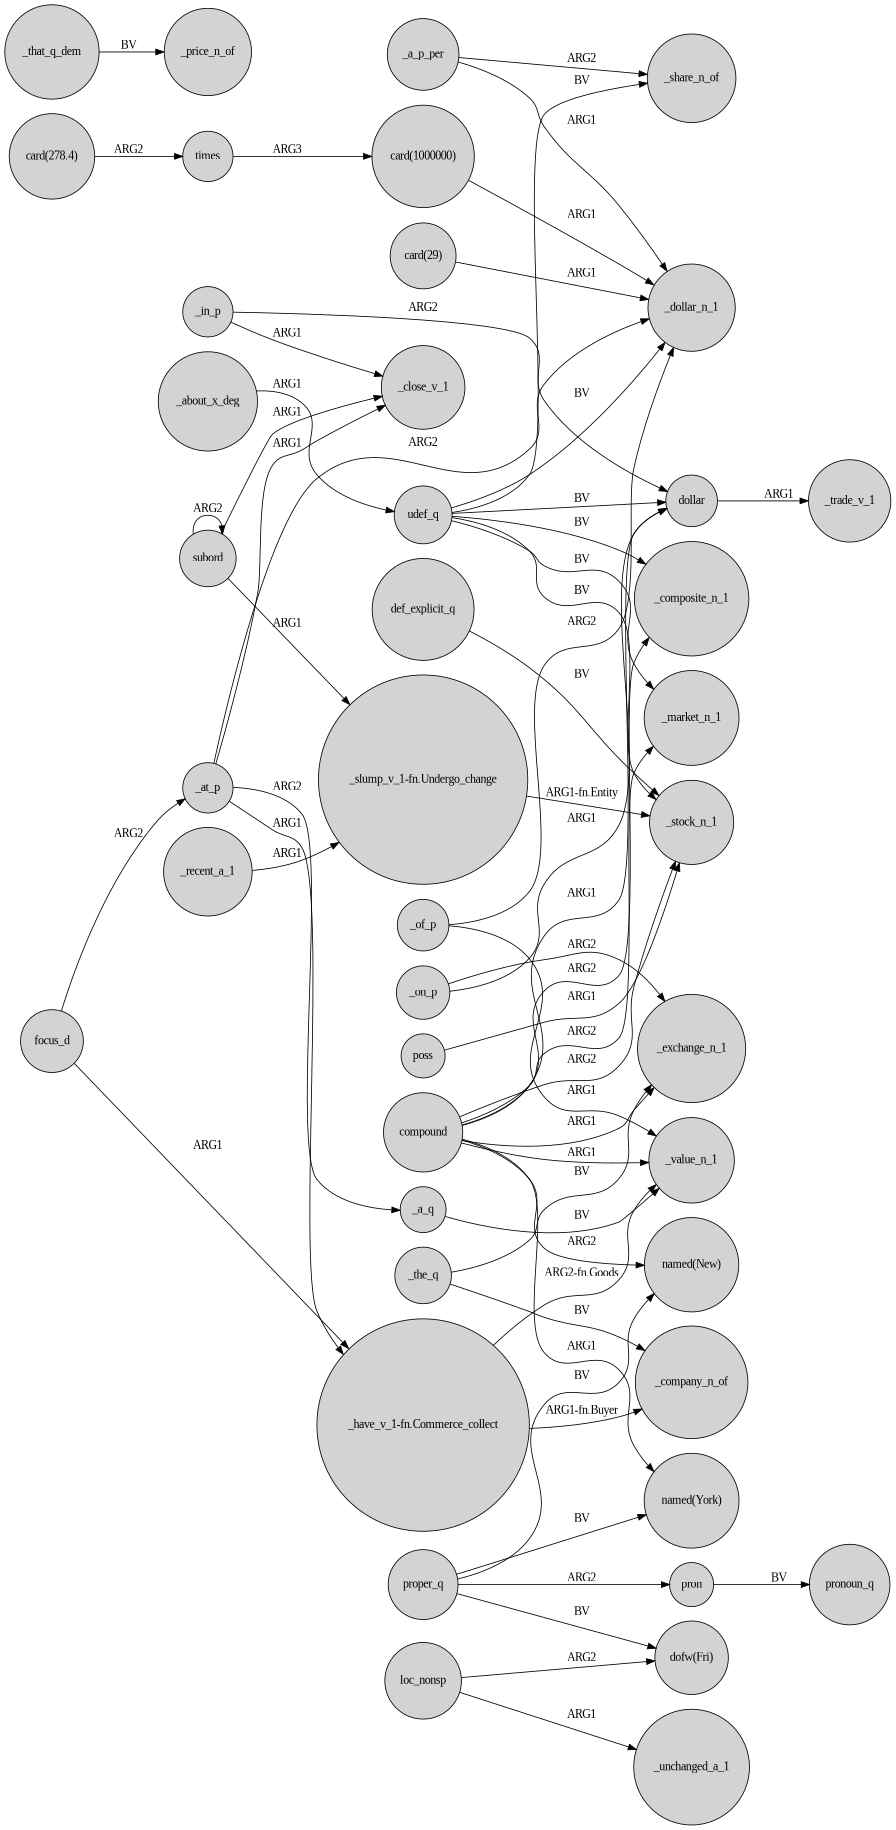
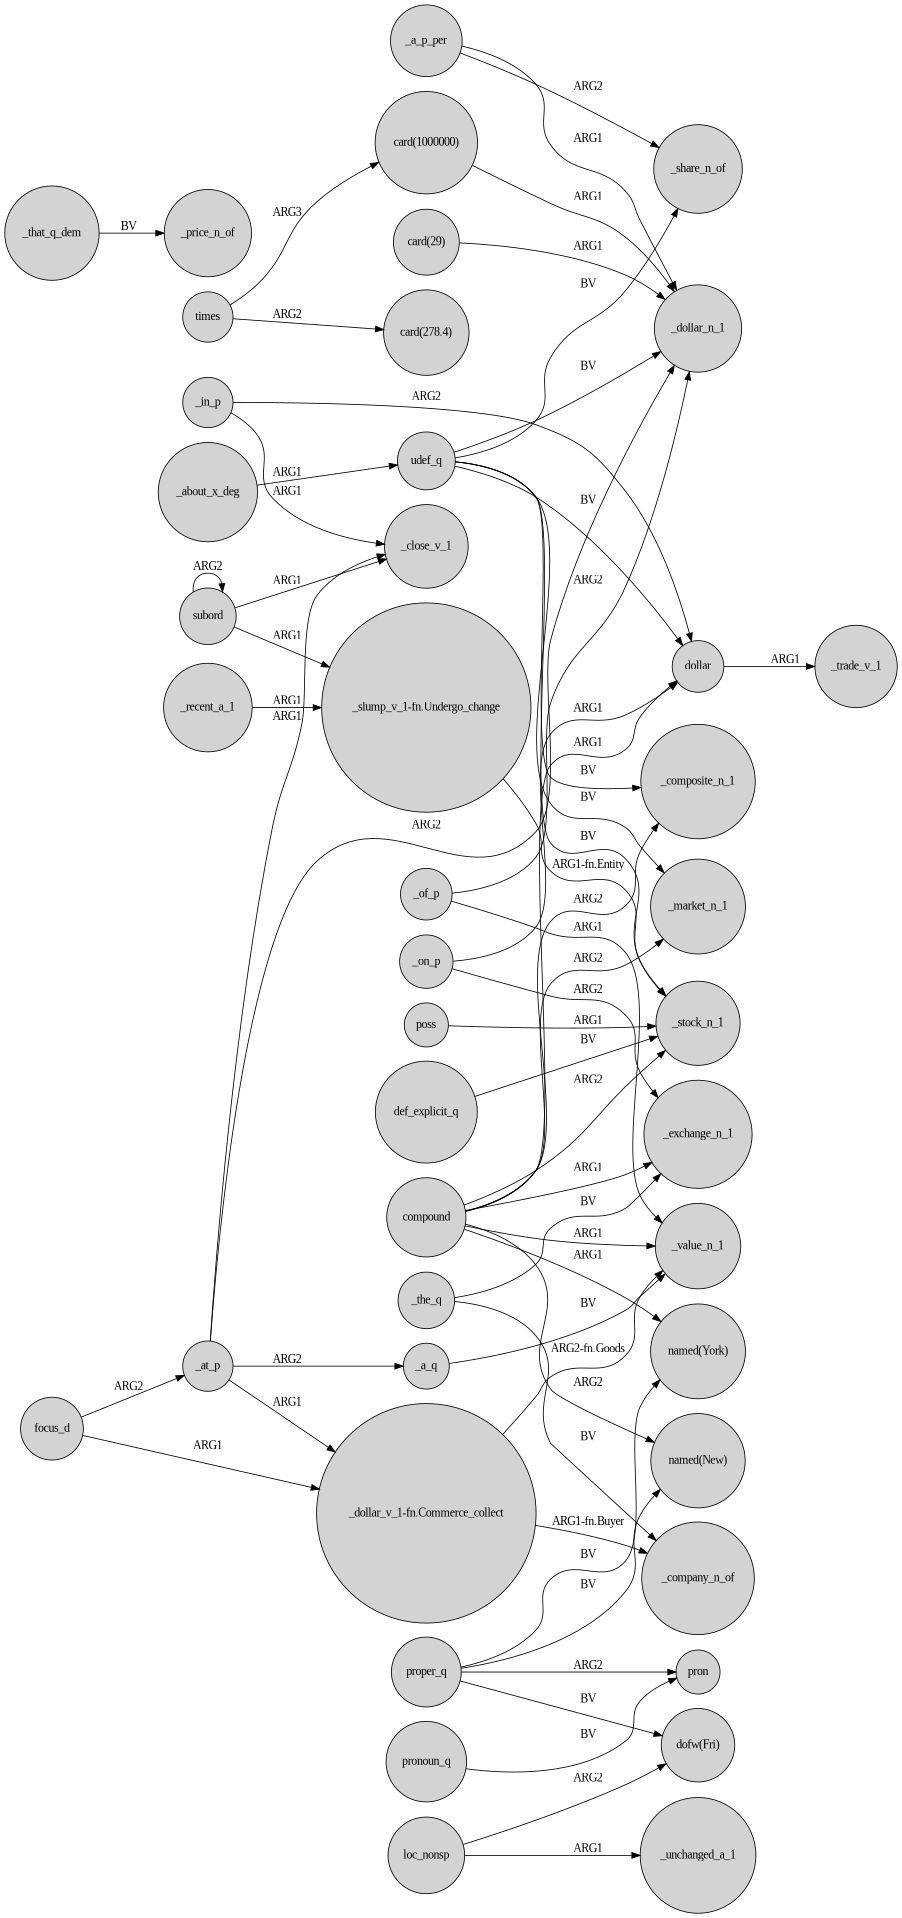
(135, 156) -> (304, 324)
(423, 1425) -> (426, 1513)
(757, 1585) -> (587, 1761)
